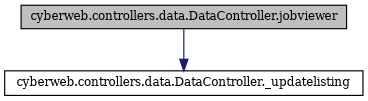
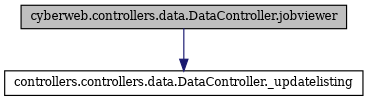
(184, 83) -> (184, 83)
